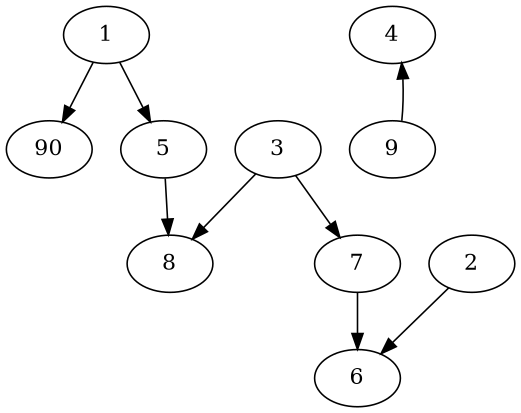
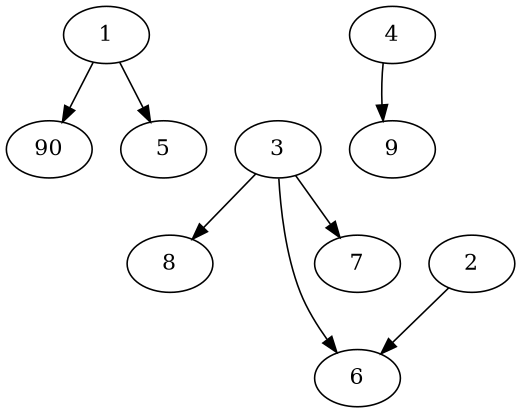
(403, 100) -> (382, 84)
(166, 199) -> none
(358, 313) -> (291, 263)
